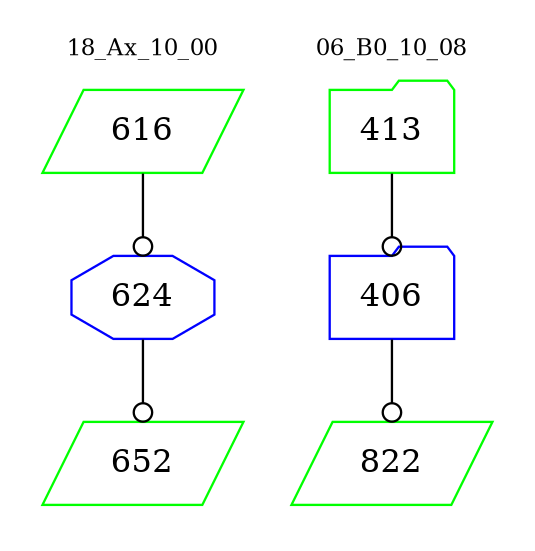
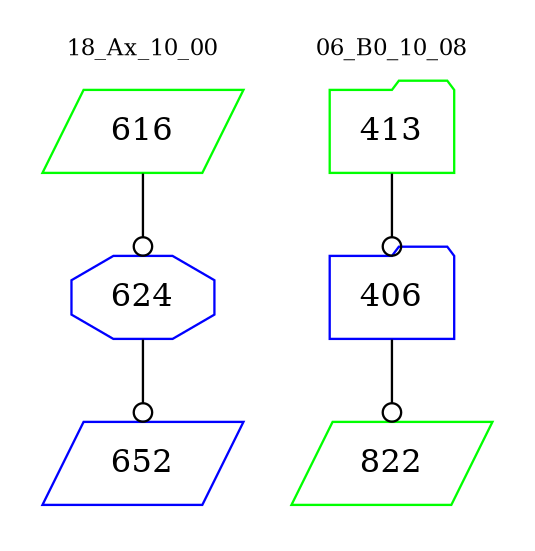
(143, 463) -> (143, 463)
